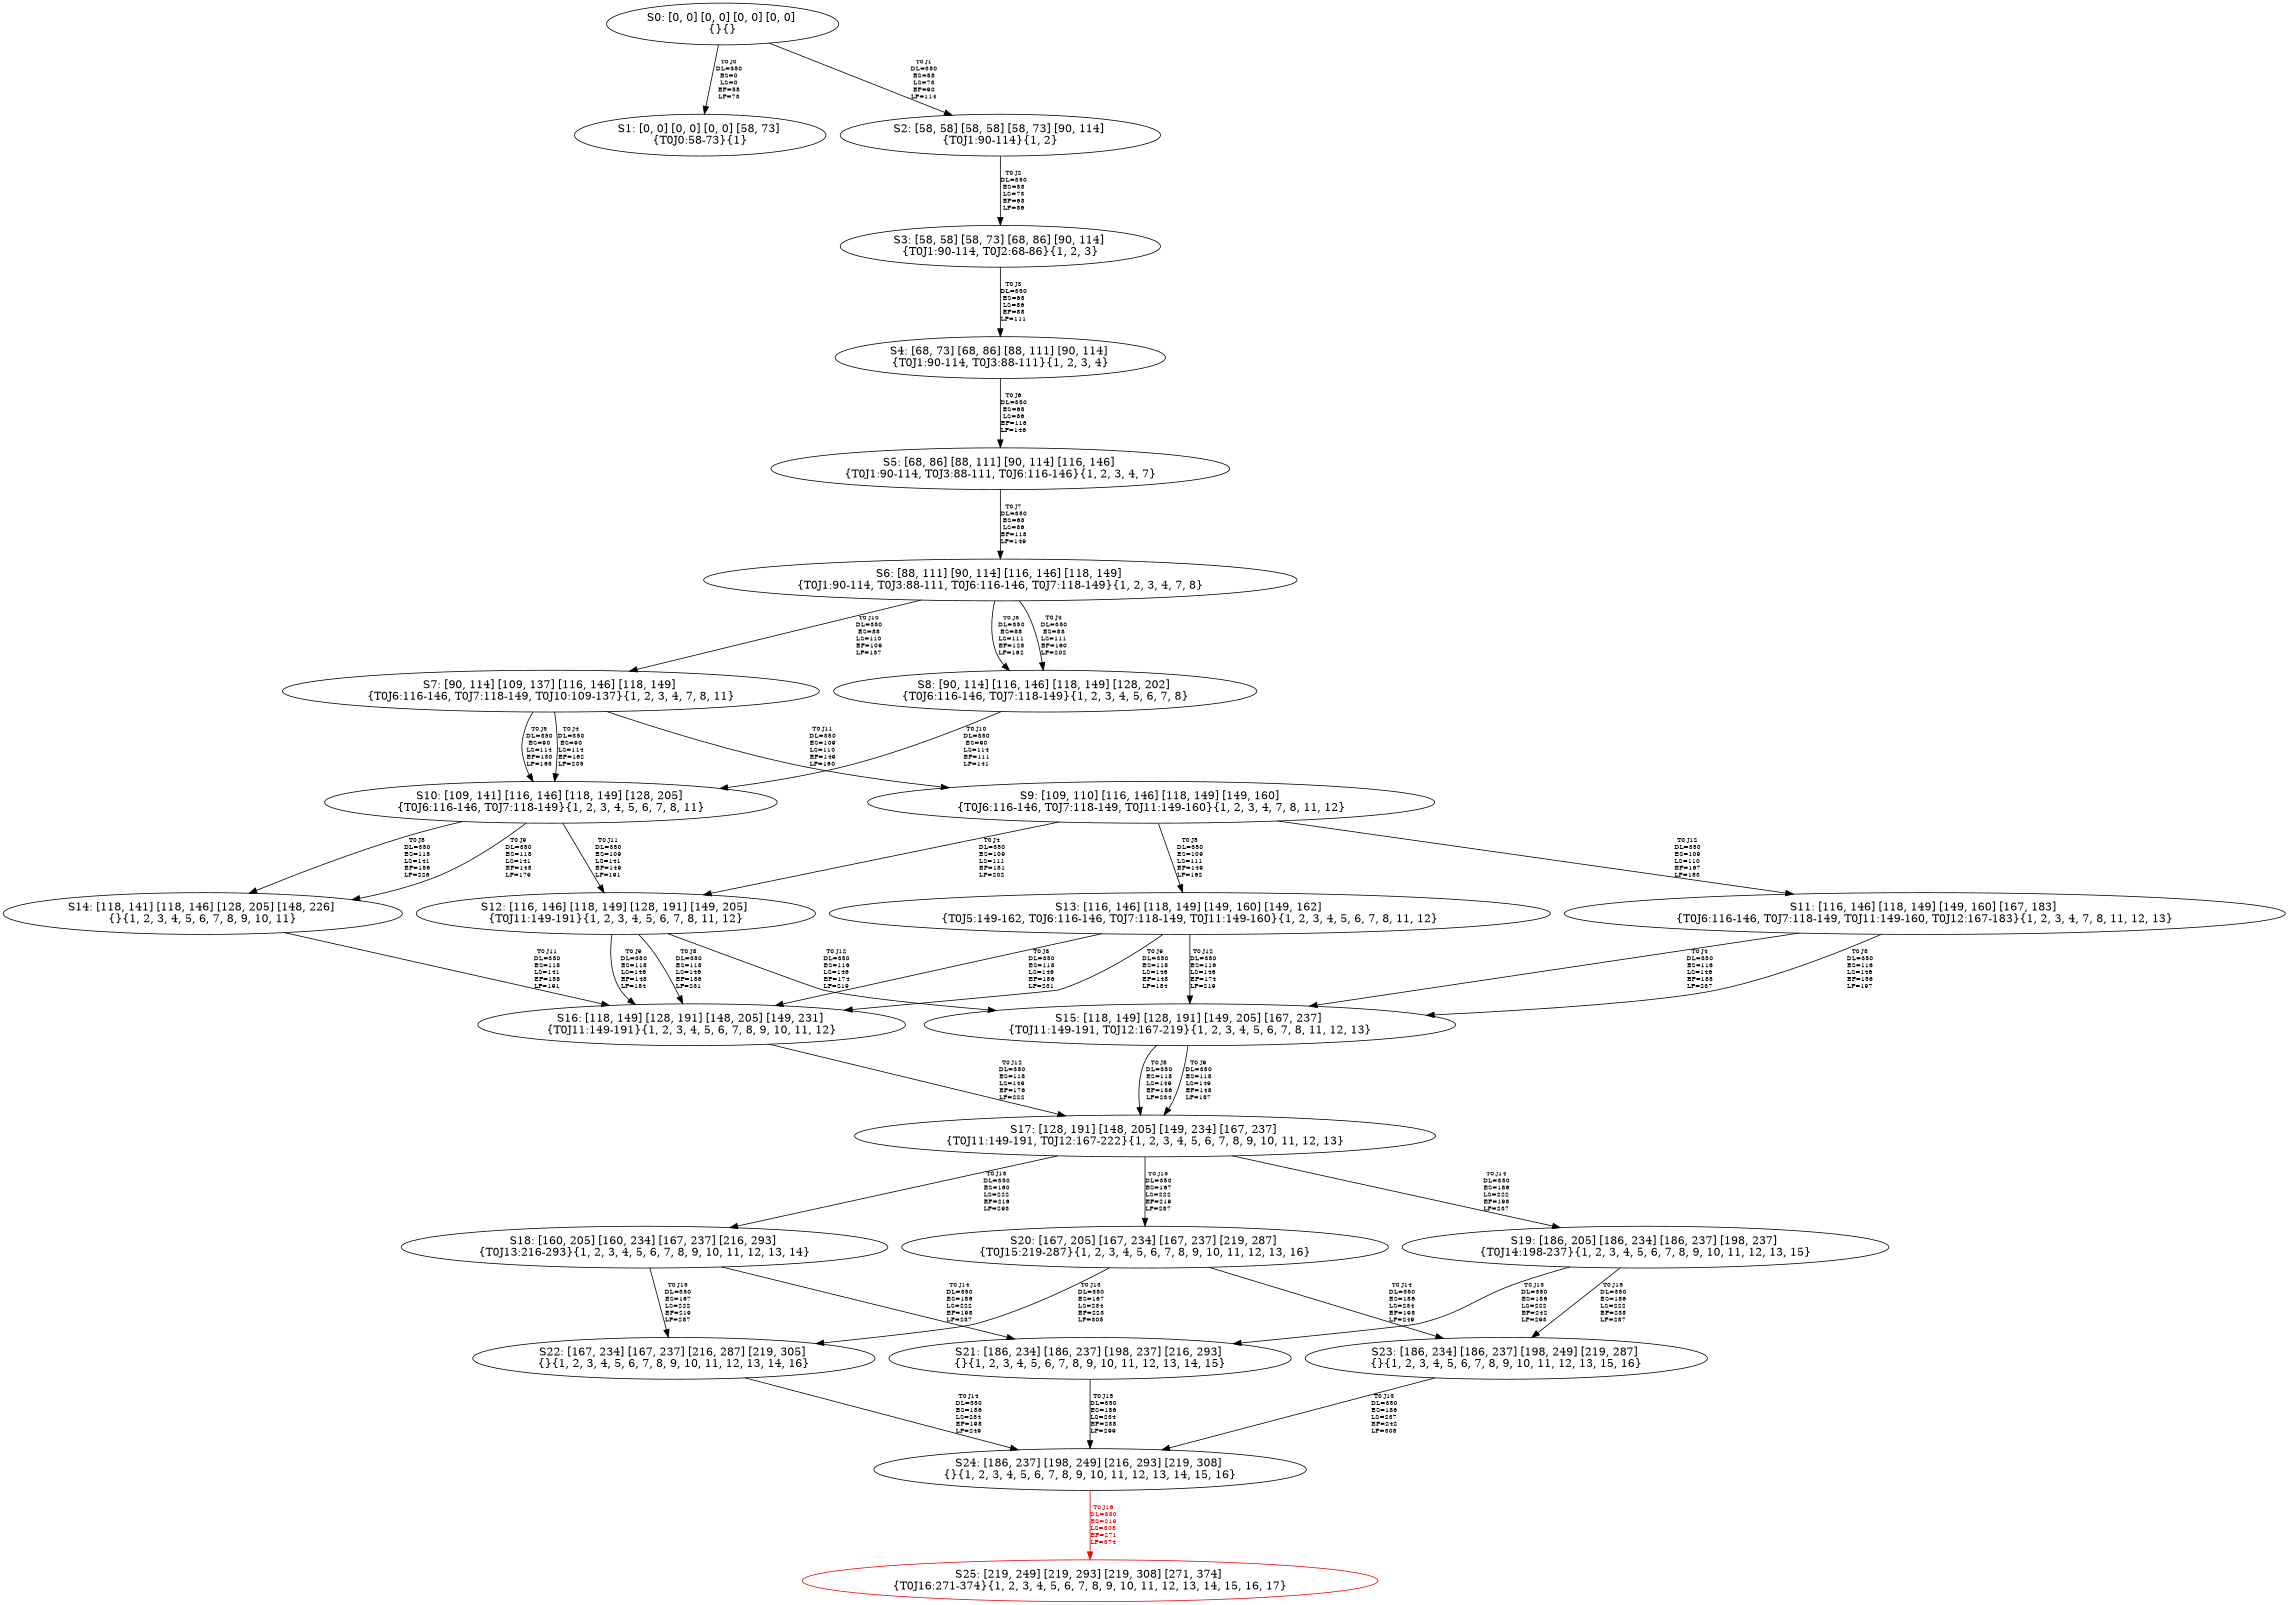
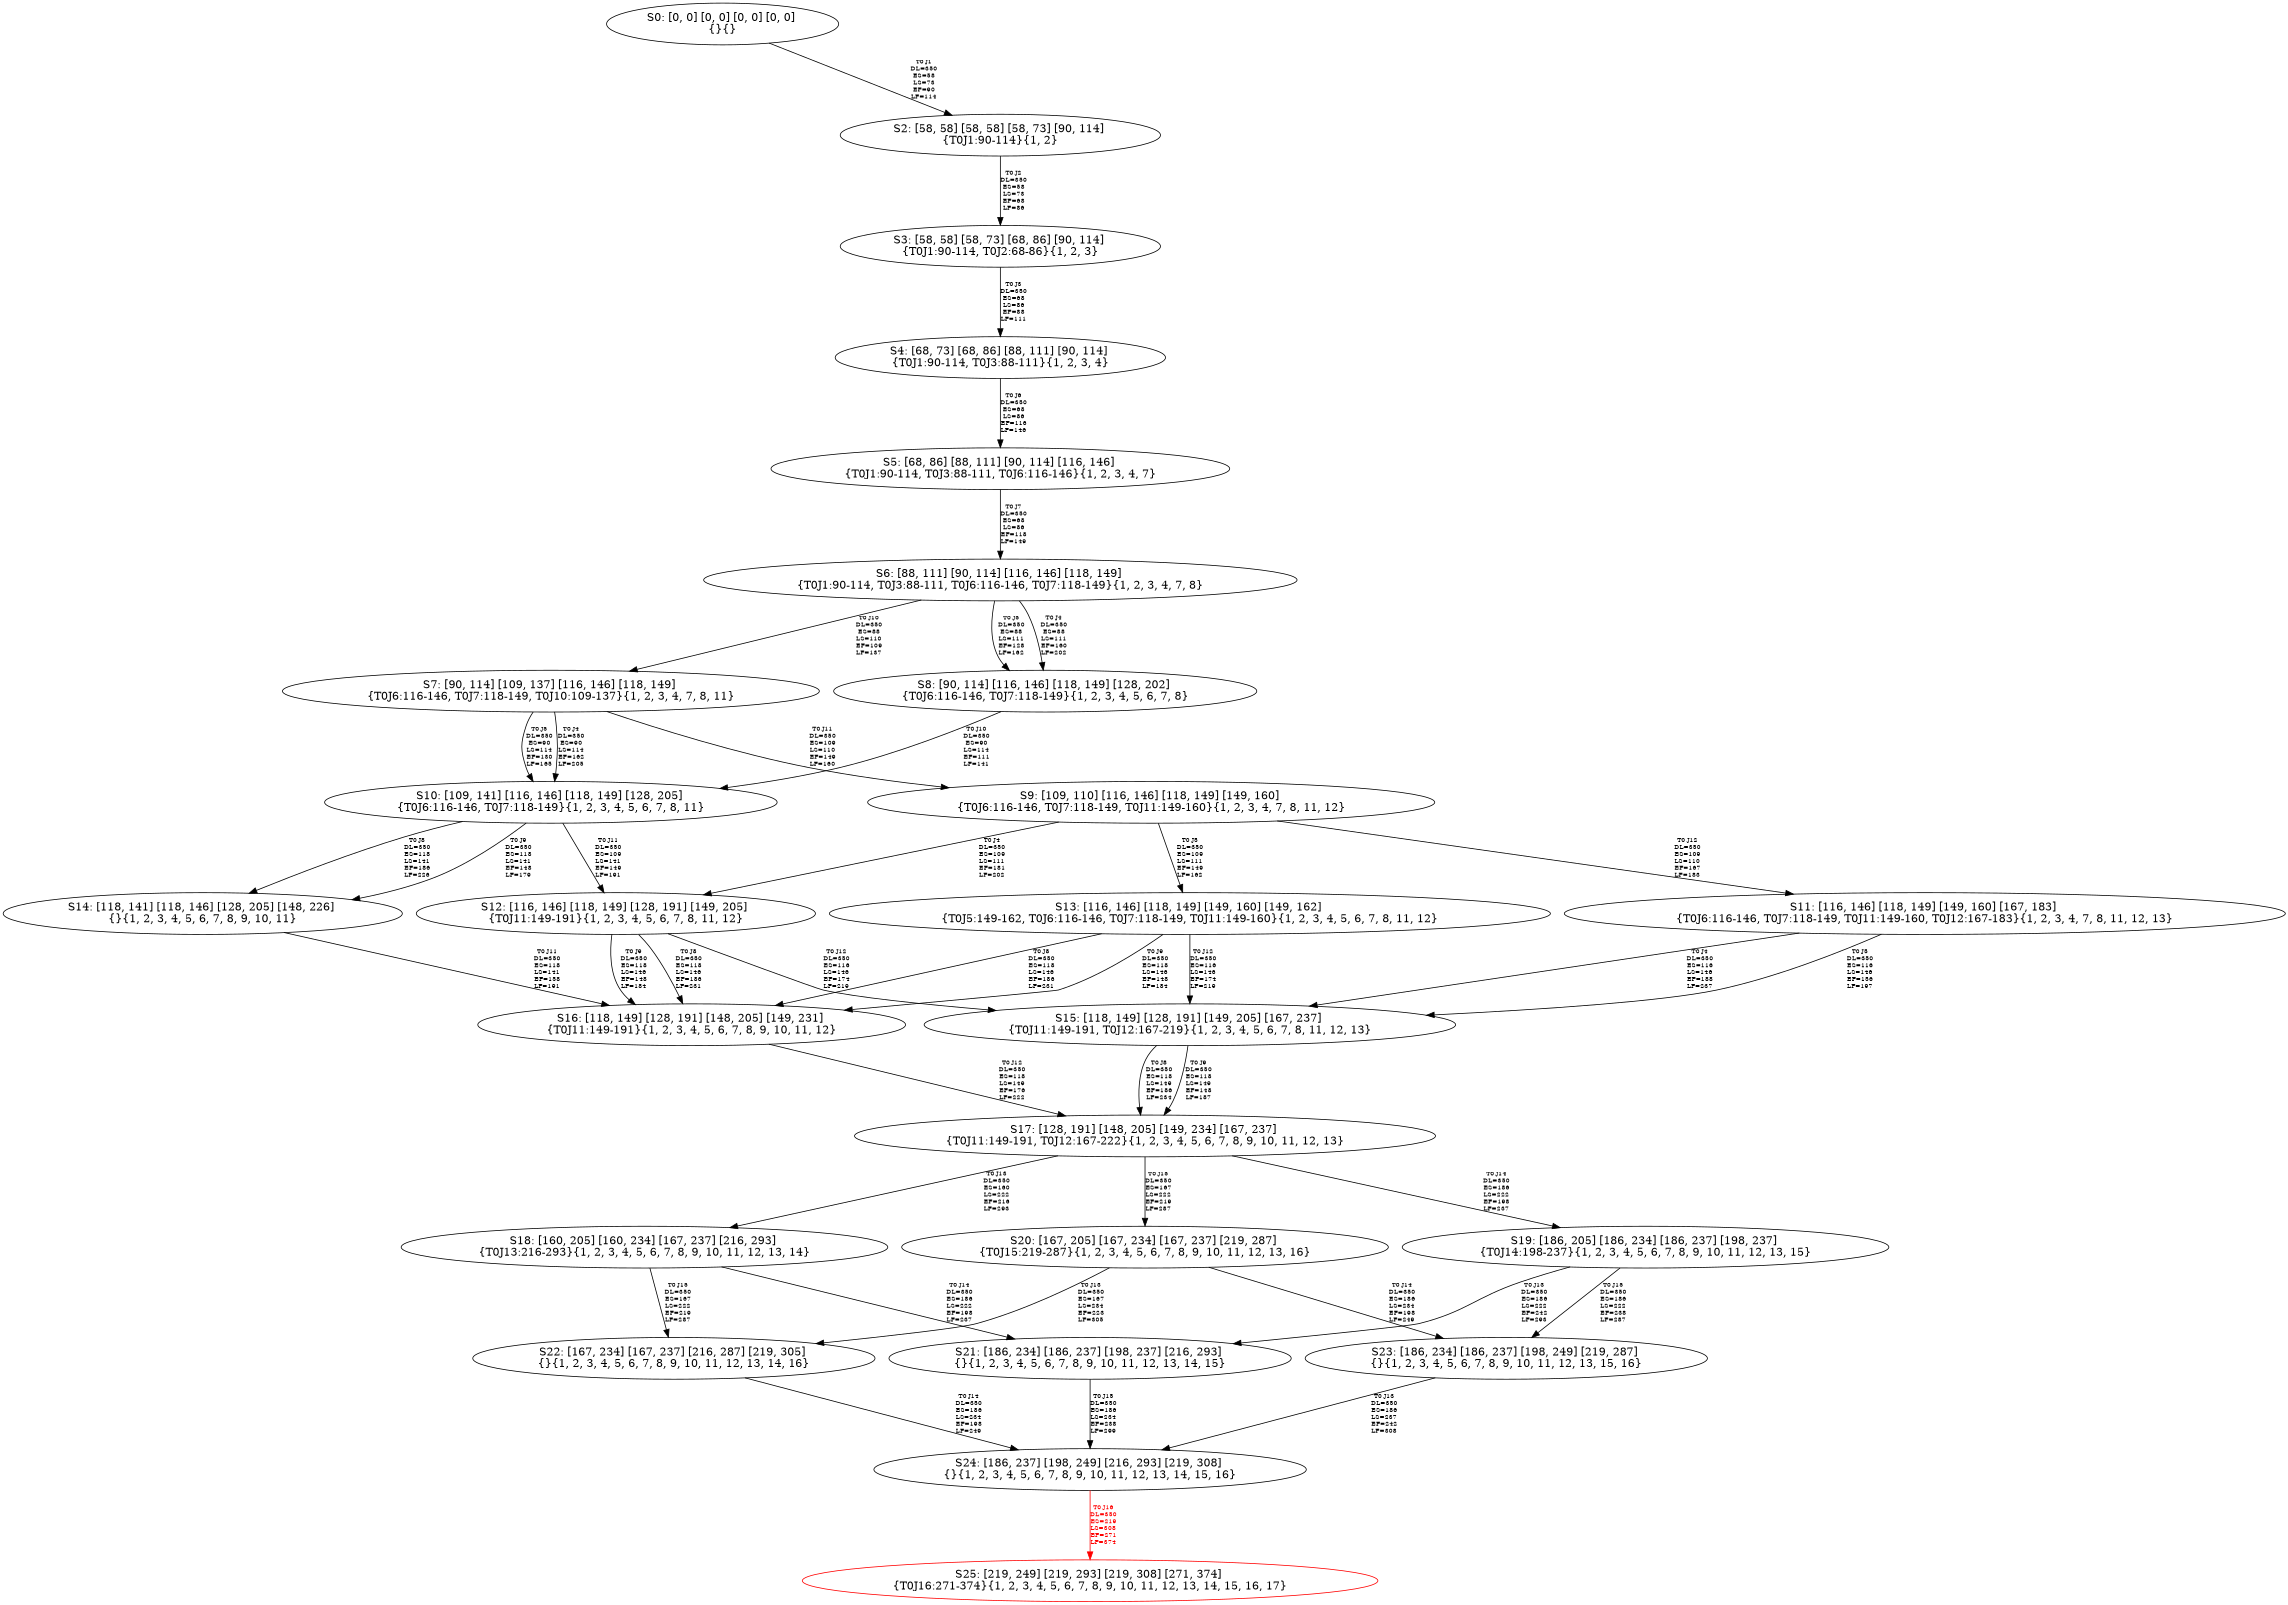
(700, 135) -> none
